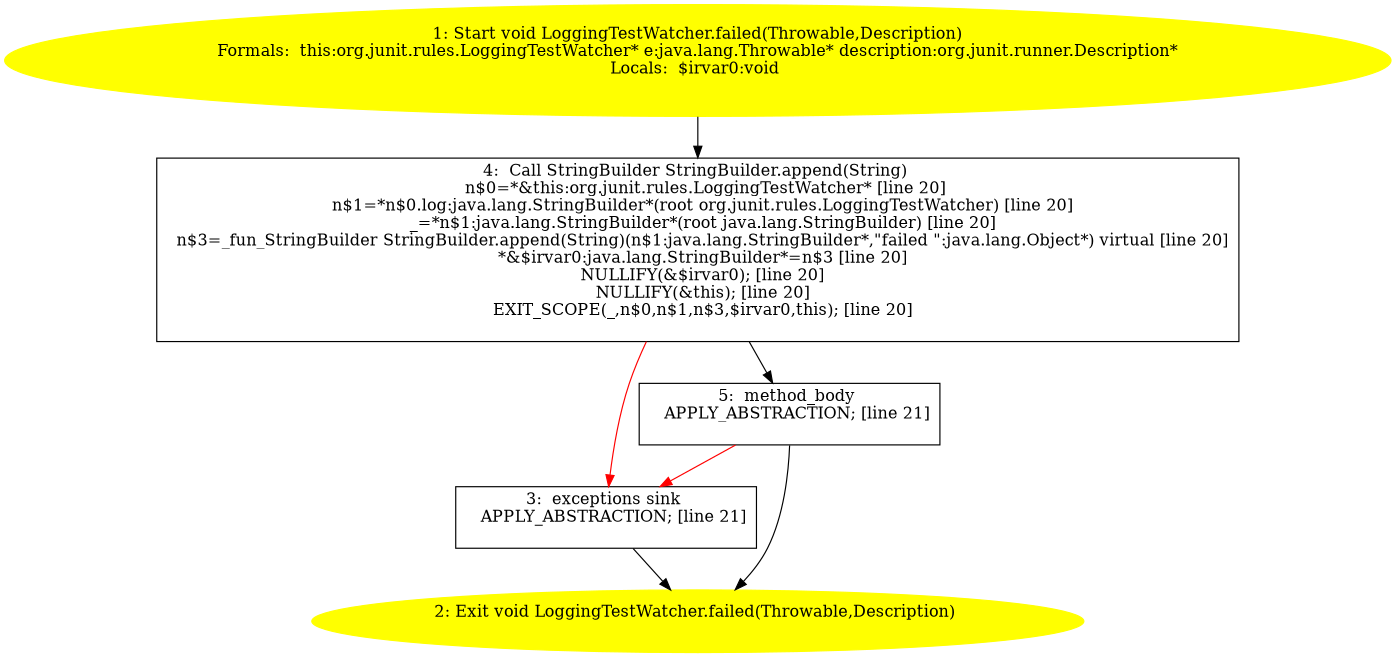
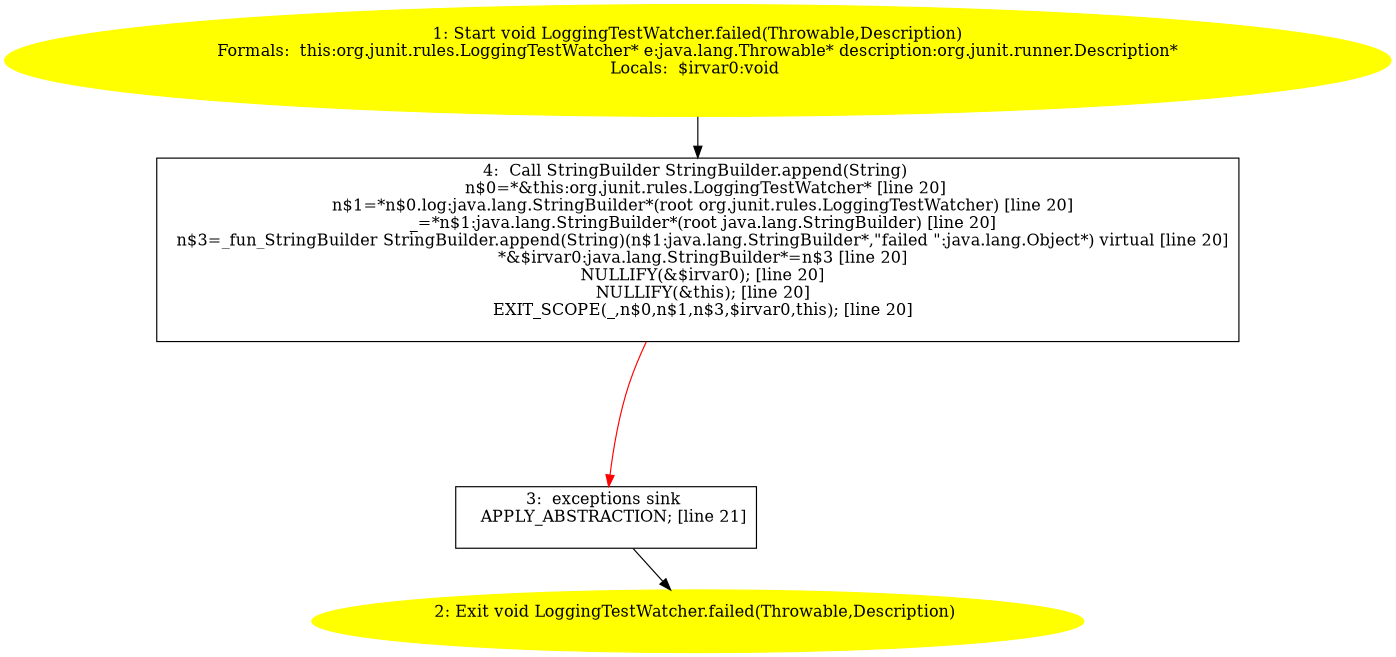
(790, 414) -> none
